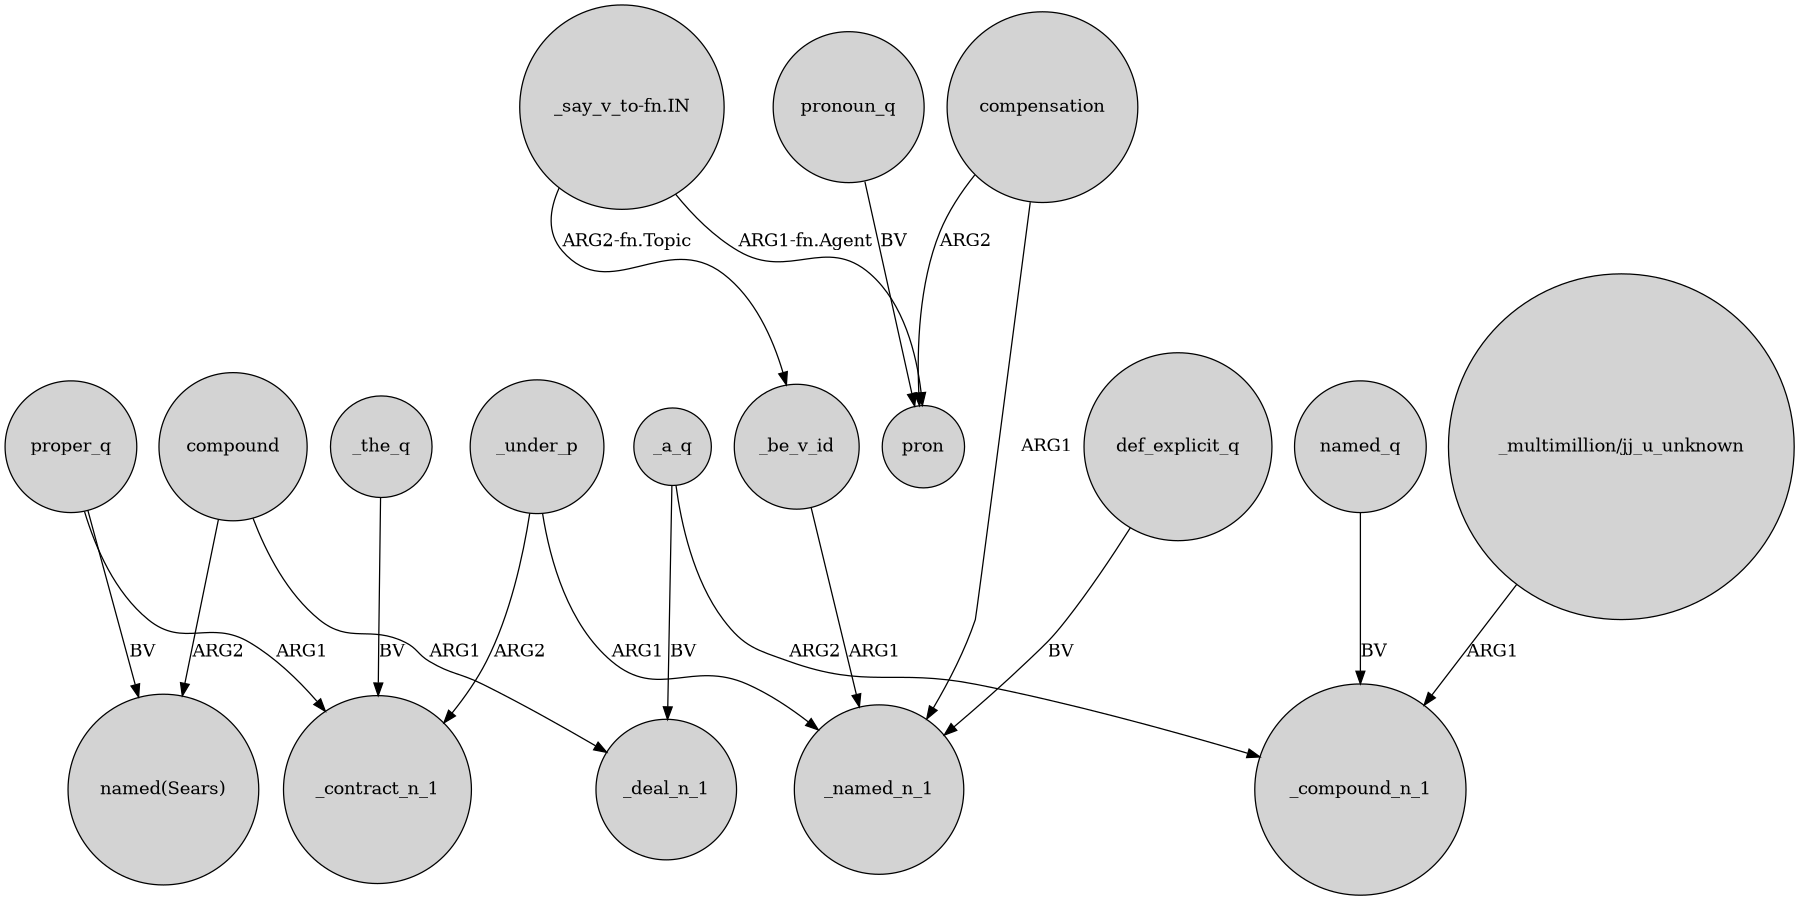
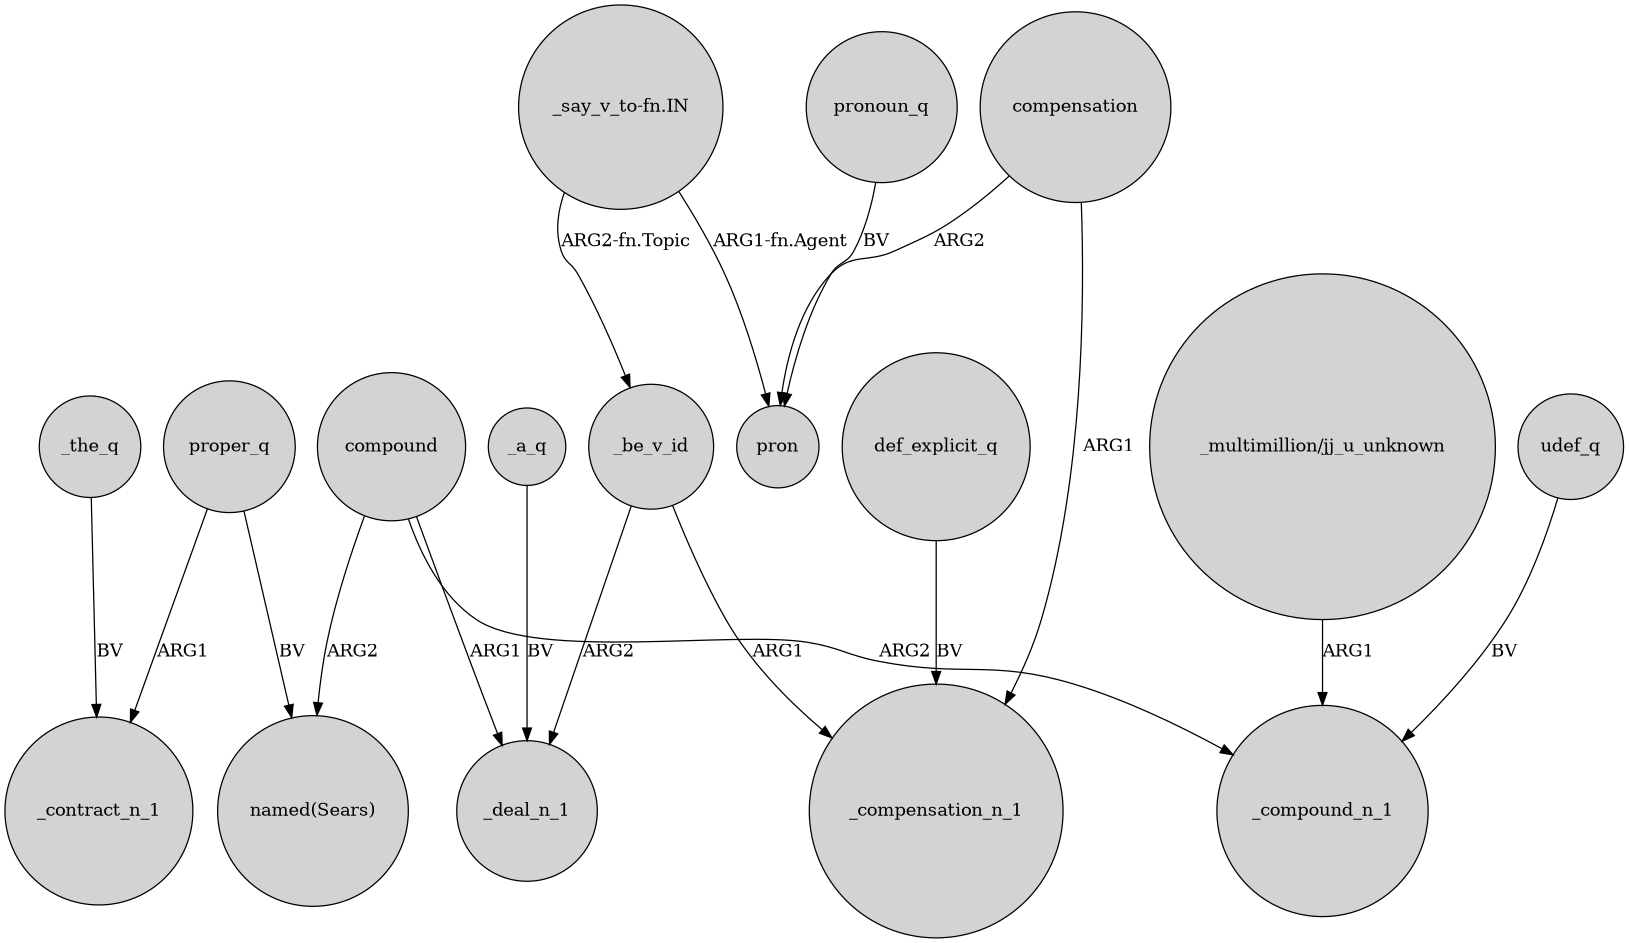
(537, 447) -> none
(1360, 447) -> (1571, 447)
none -> (592, 619)
(910, 678) -> (795, 641)
(879, 790) -> (936, 811)
